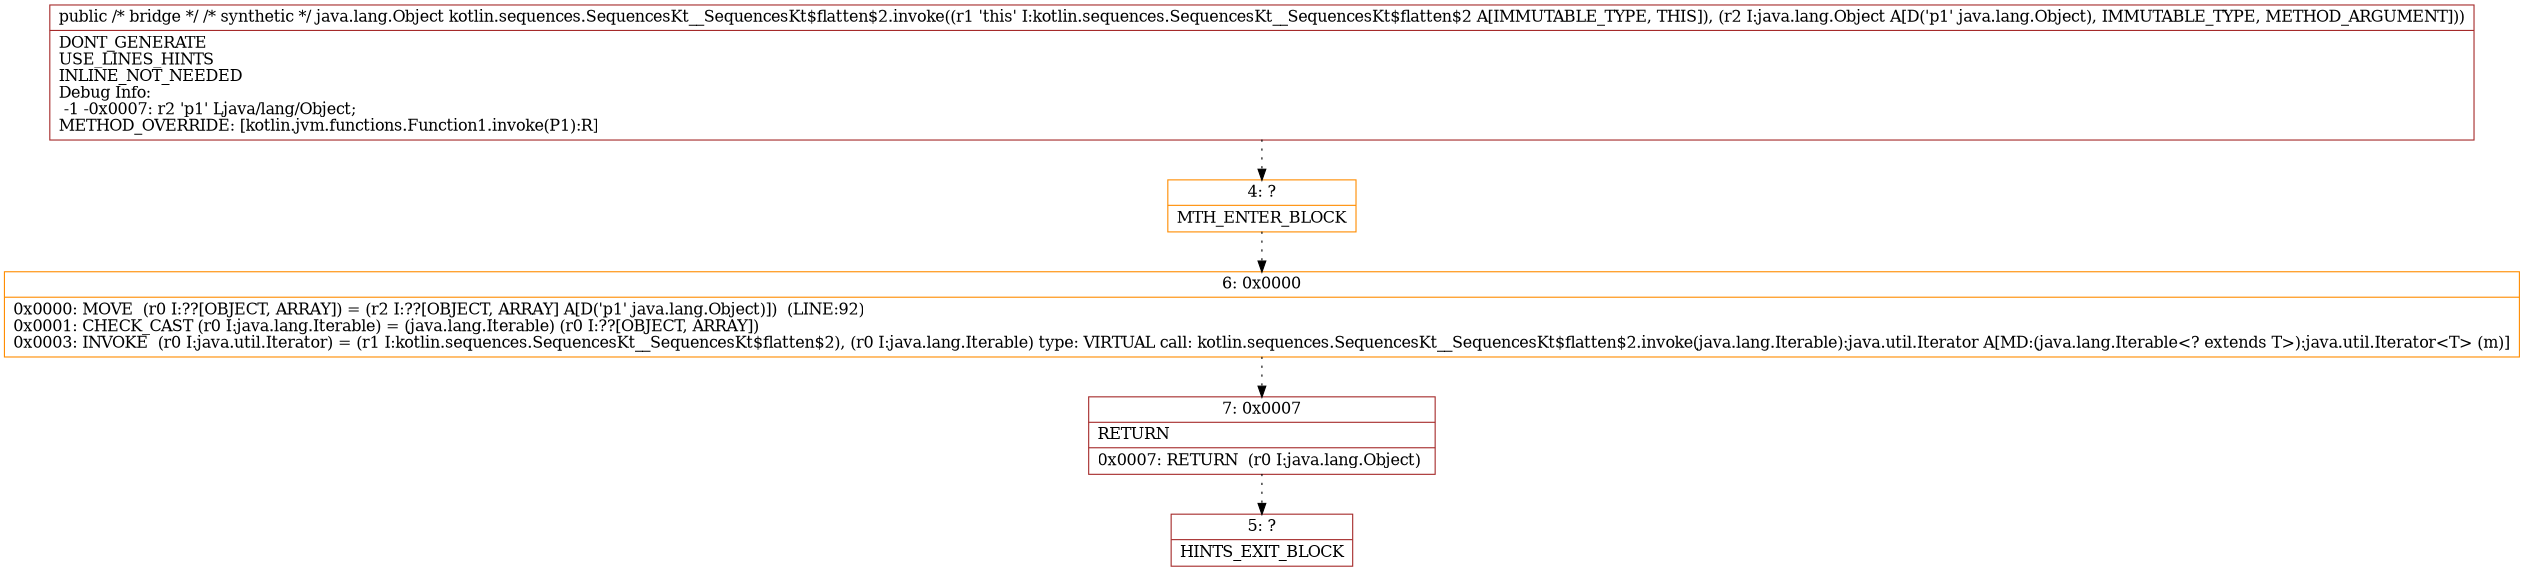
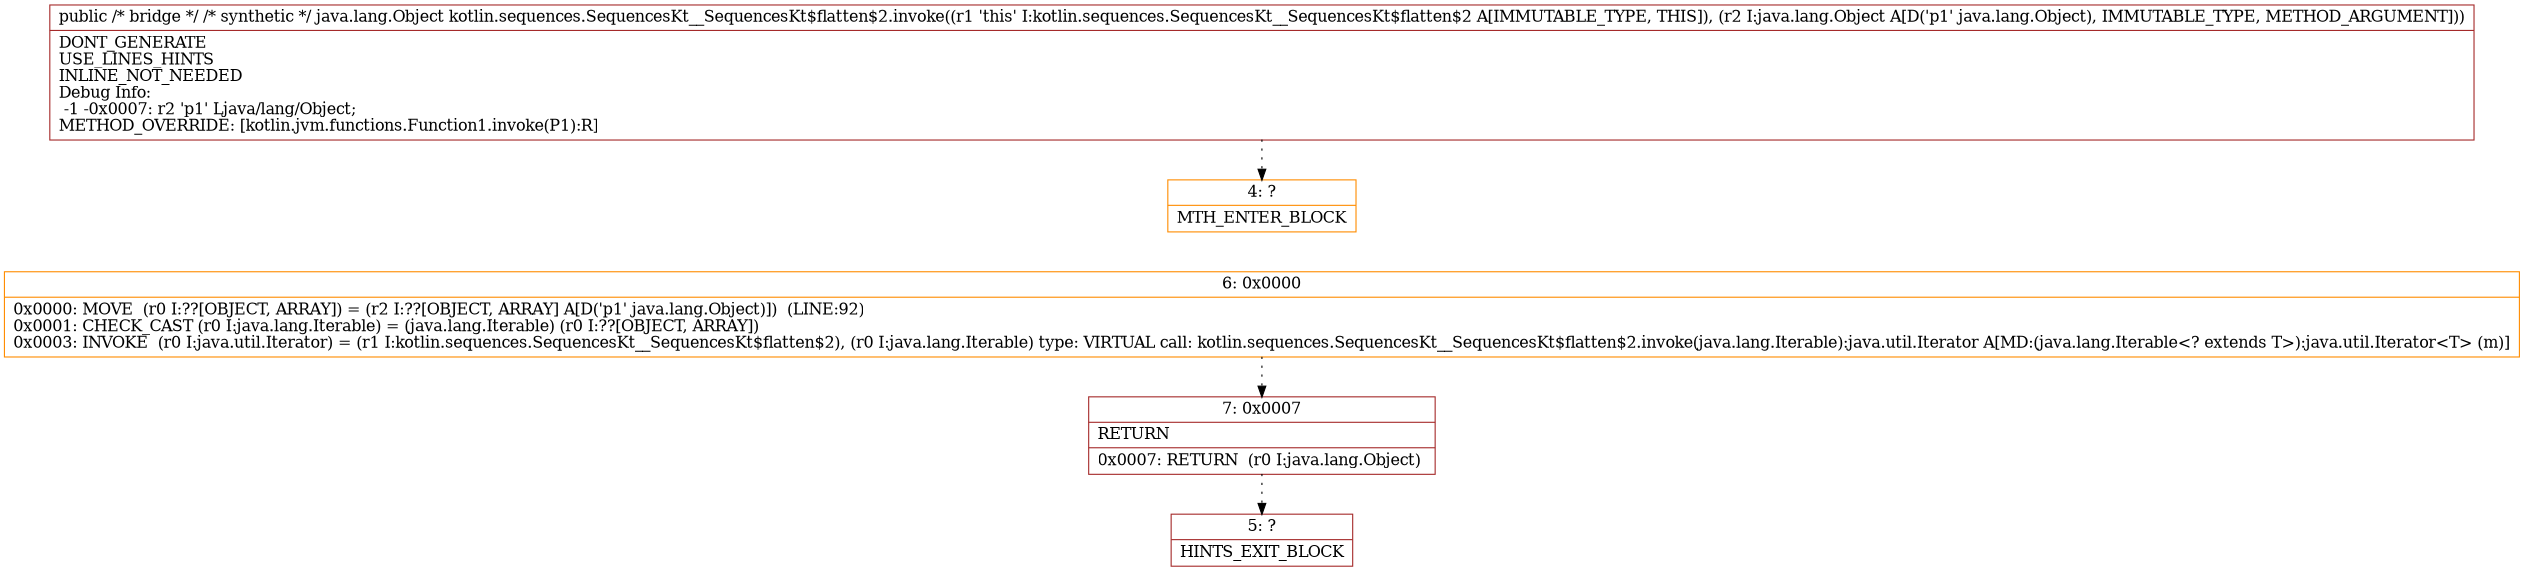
(1262, 246) -> none
